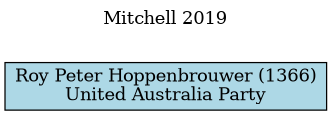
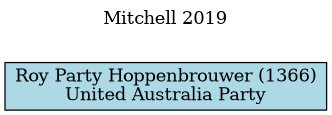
(166, 86) -> (166, 86)
